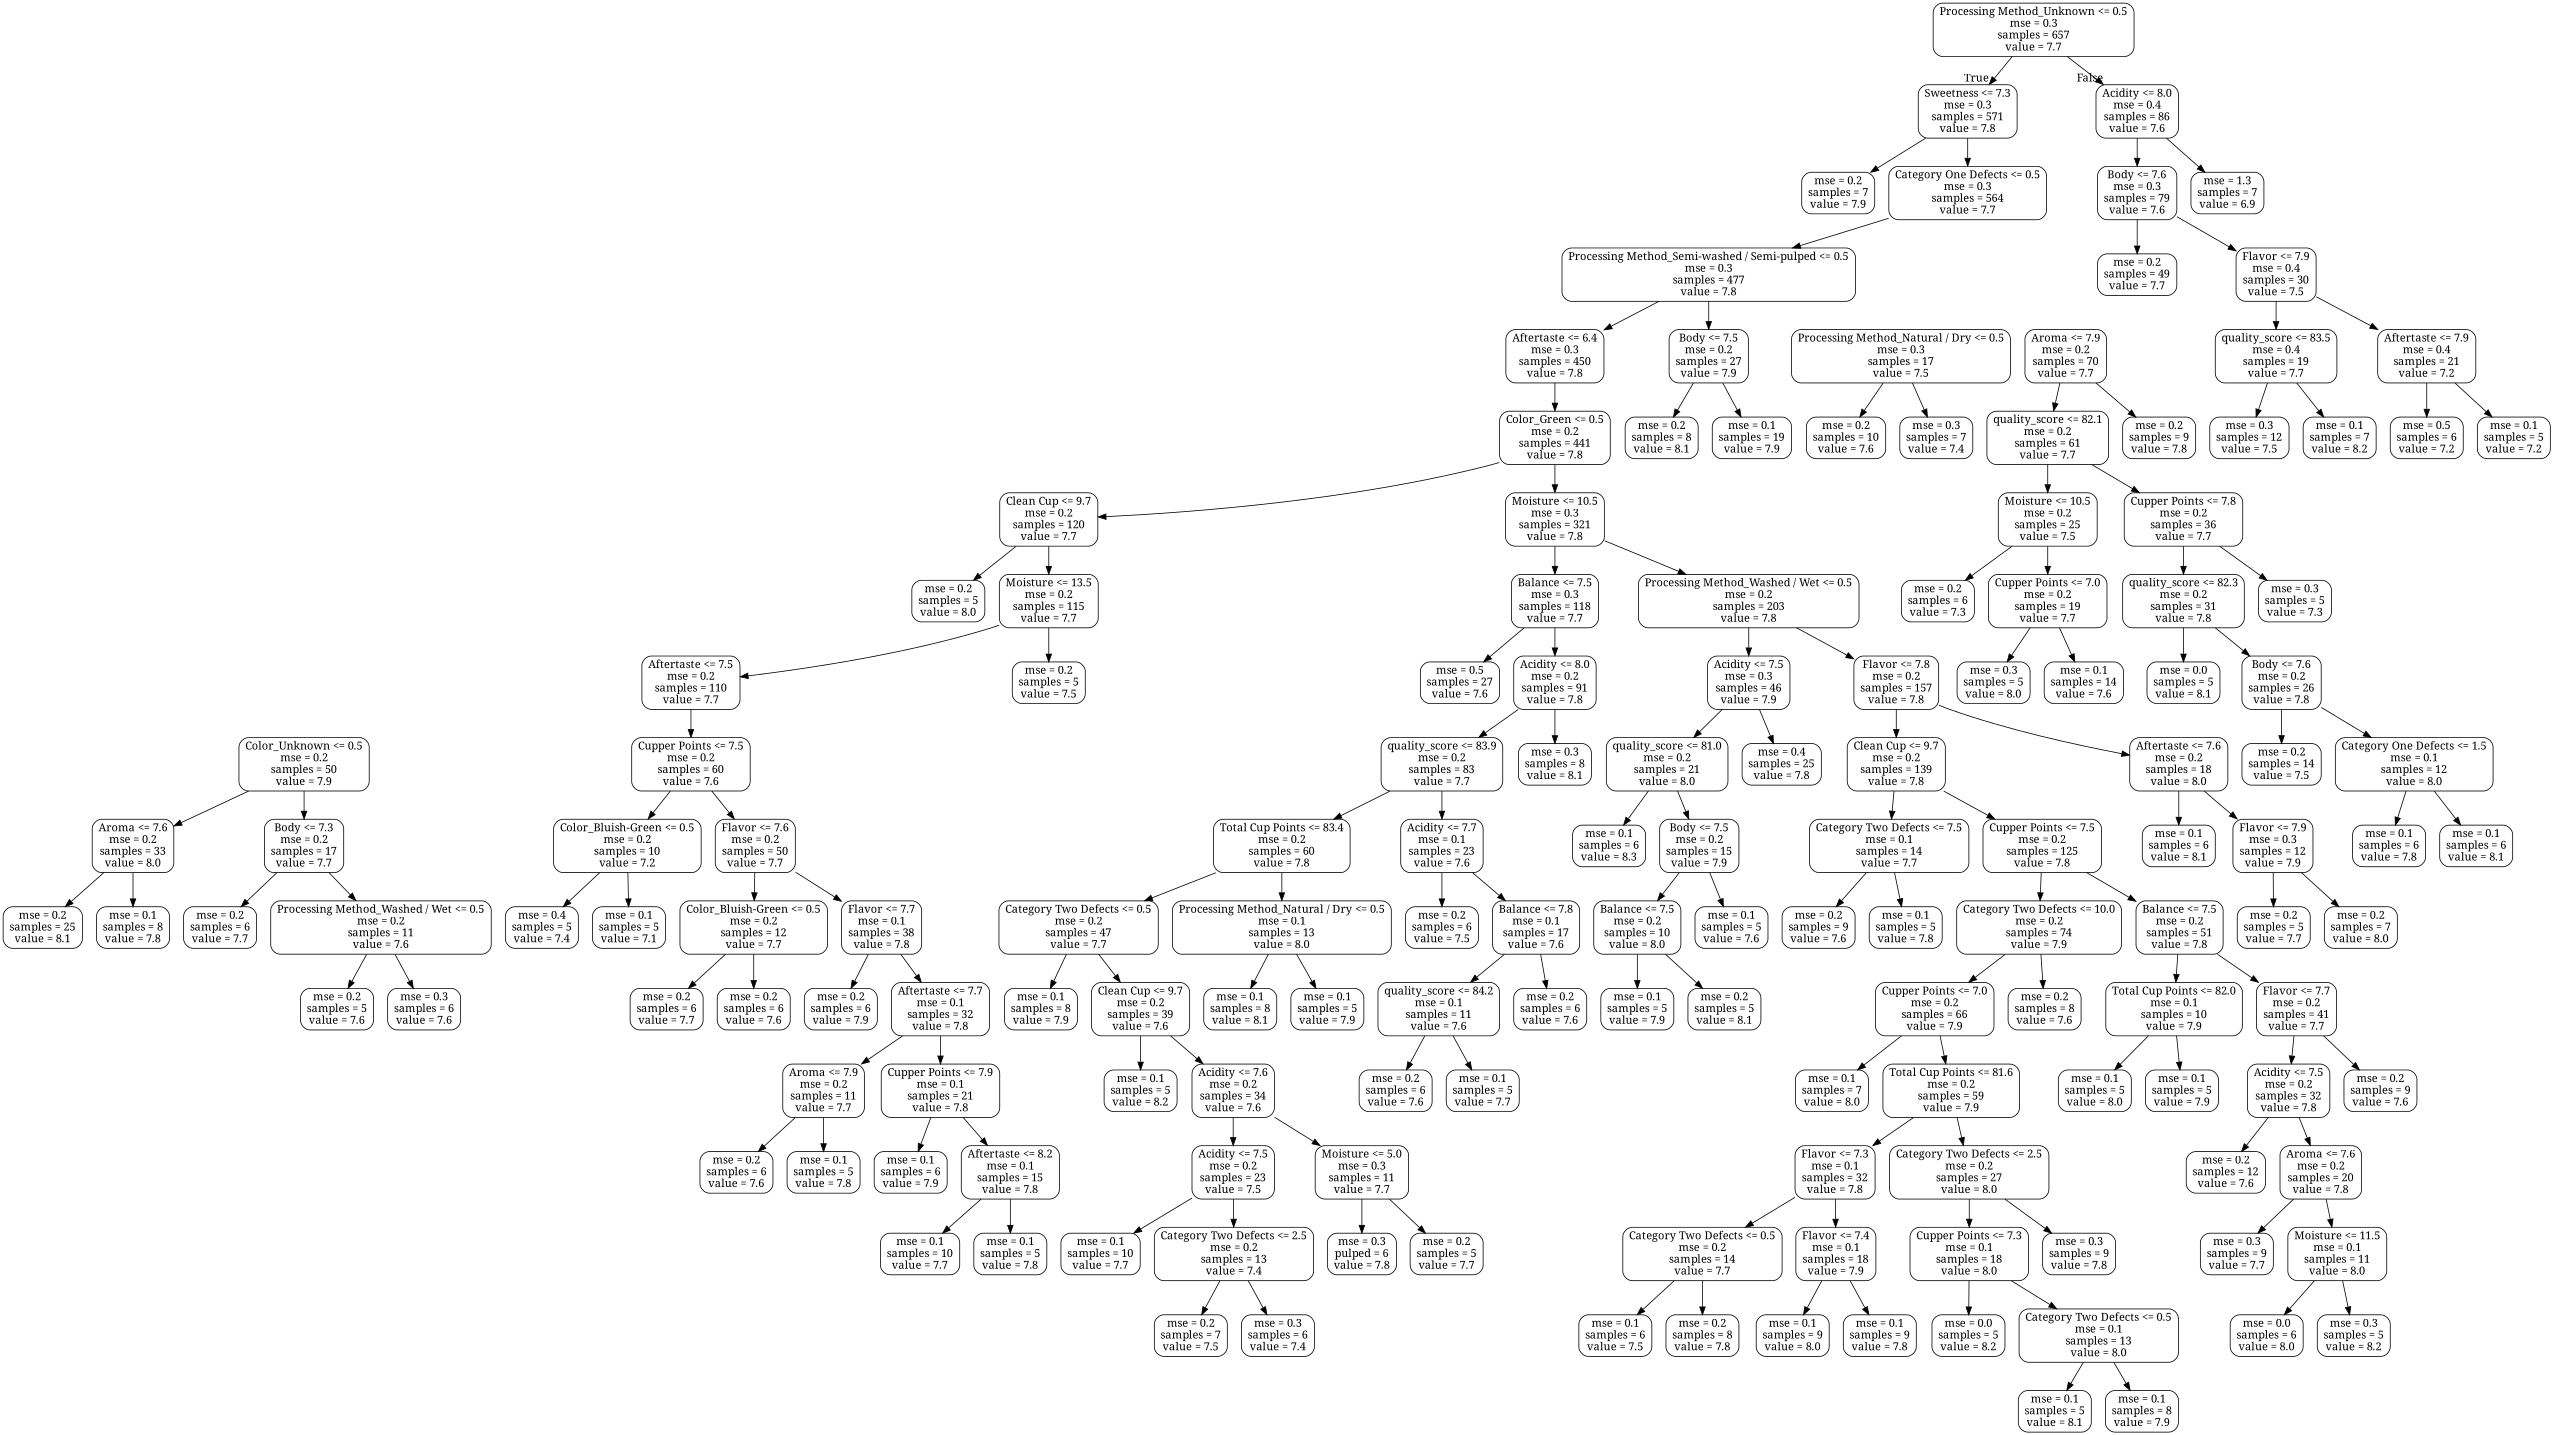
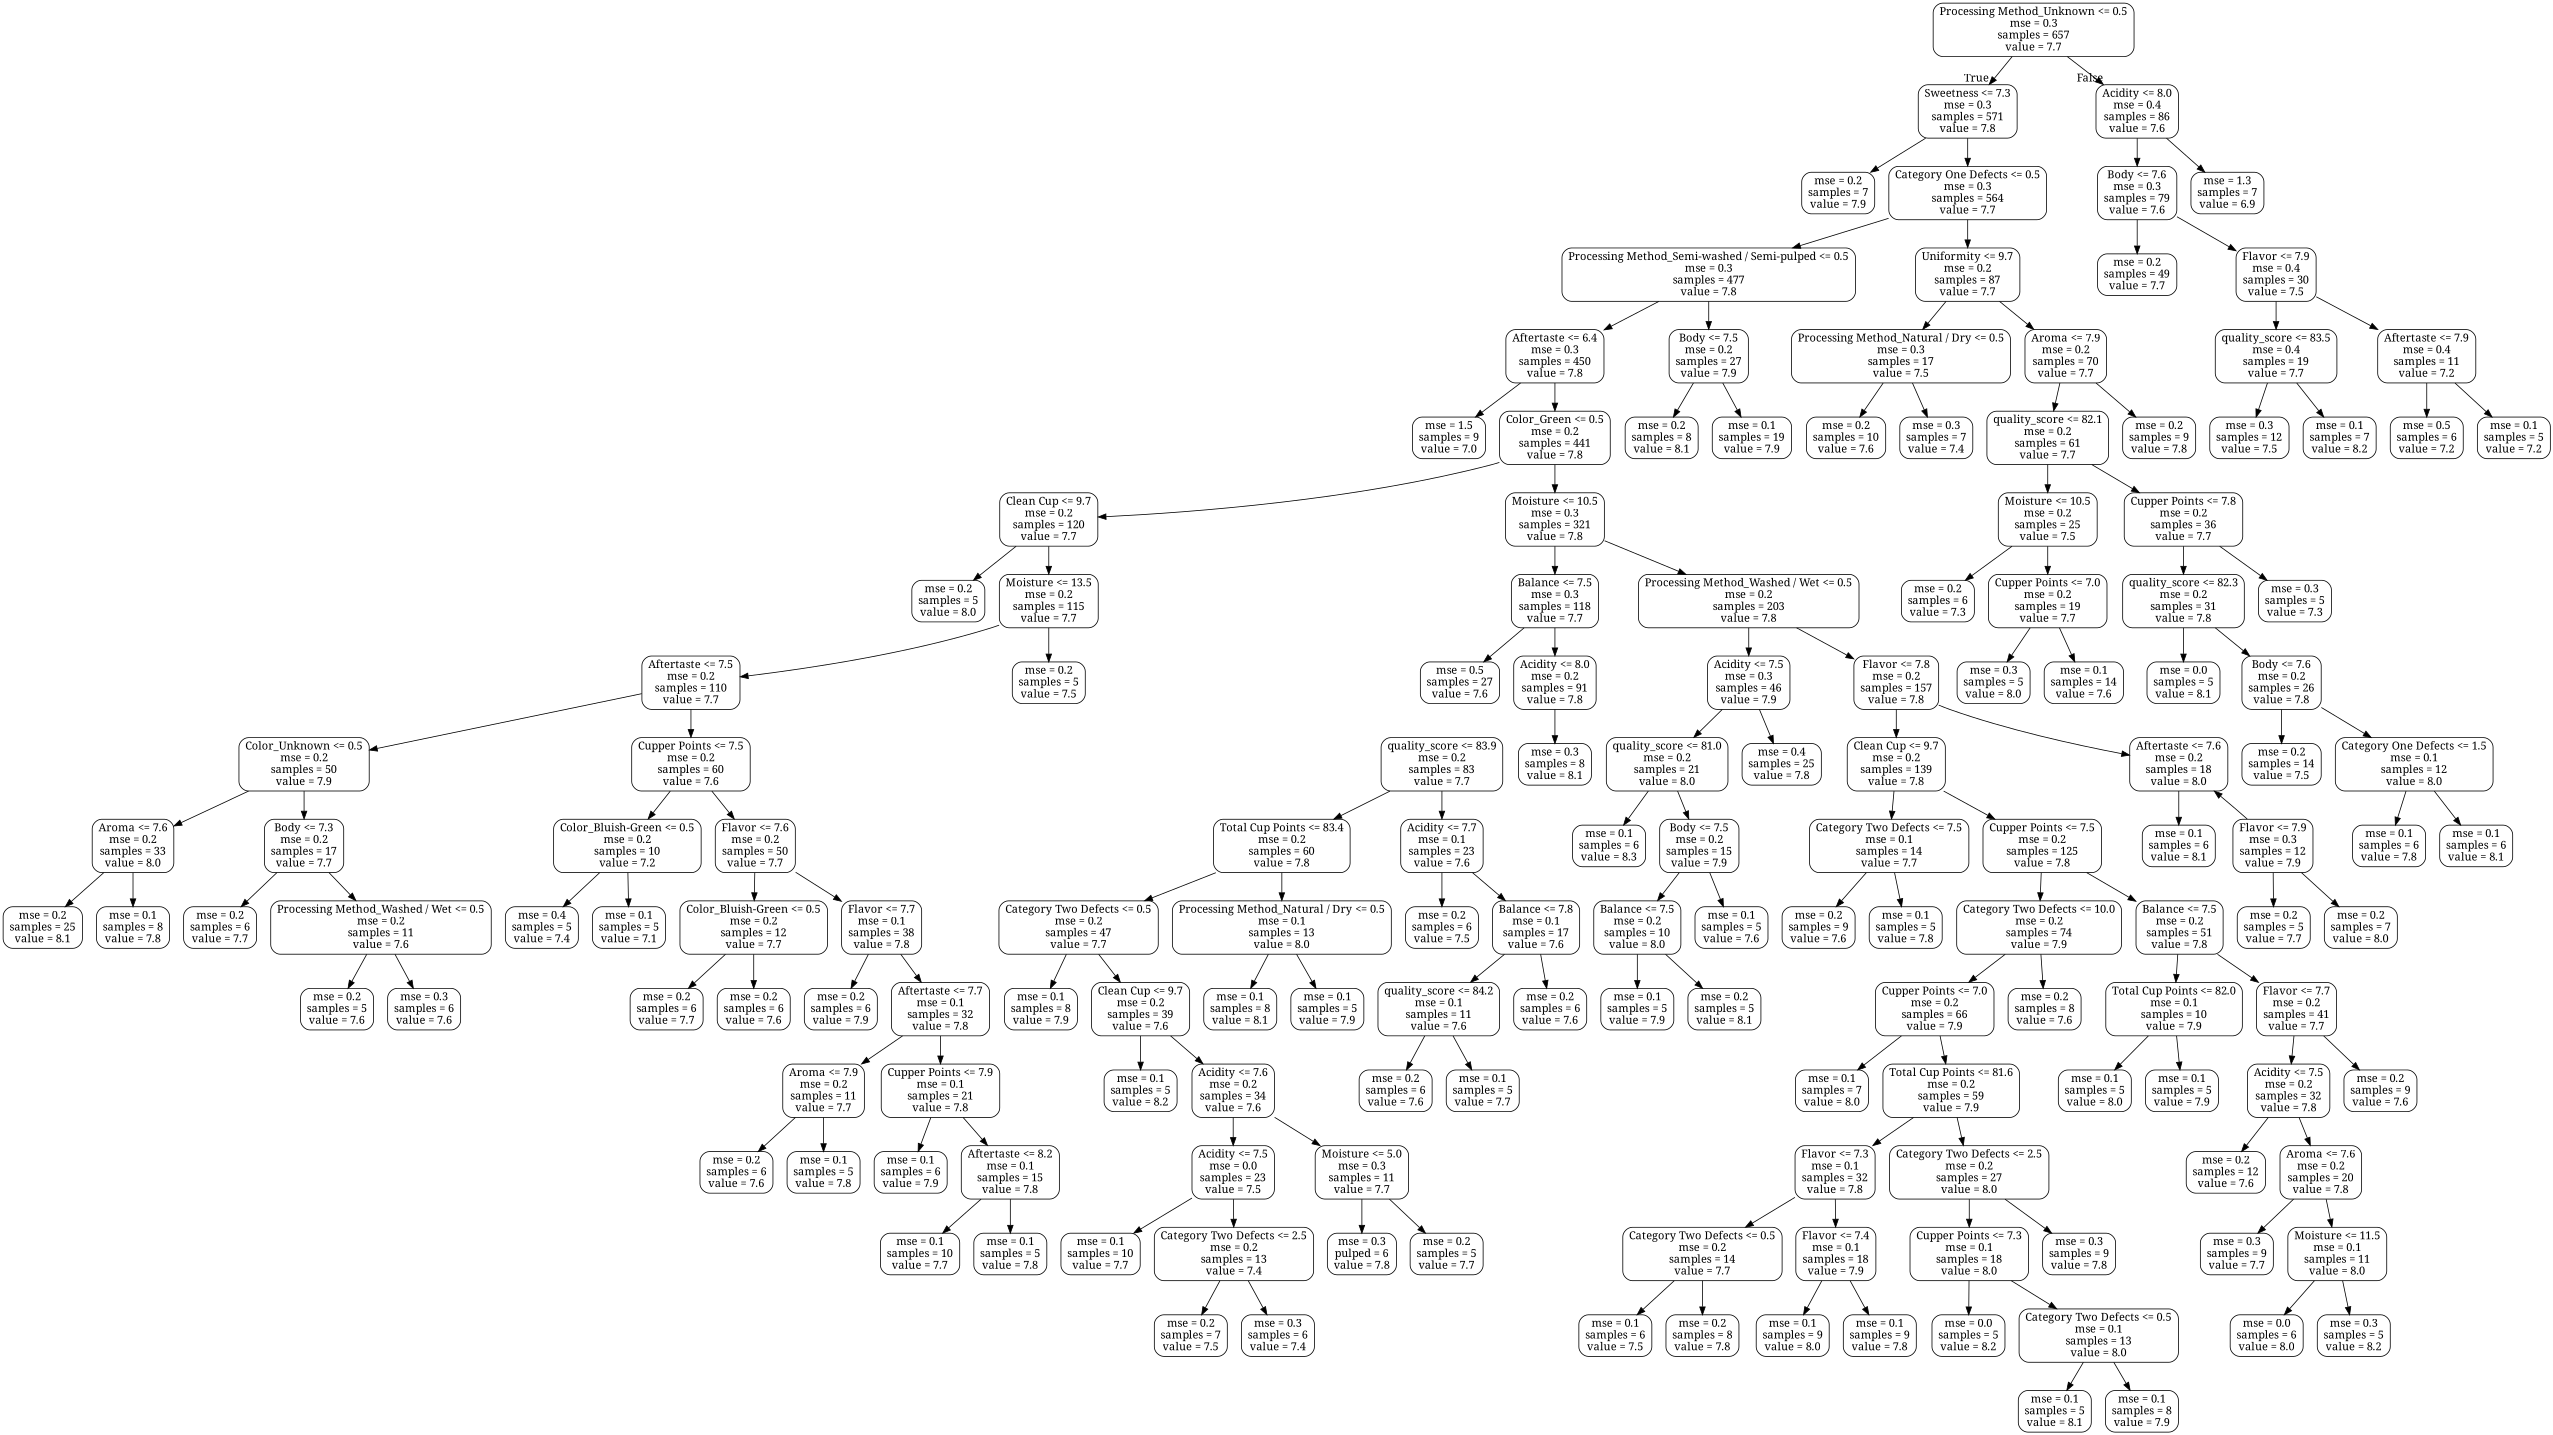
none -> (1968, 275)
(2427, 356) -> (2427, 356)
none -> (1449, 438)
none -> (509, 721)
(1502, 721) -> none
(2218, 803) -> (2234, 808)
(1233, 1172) -> (1233, 1172)
